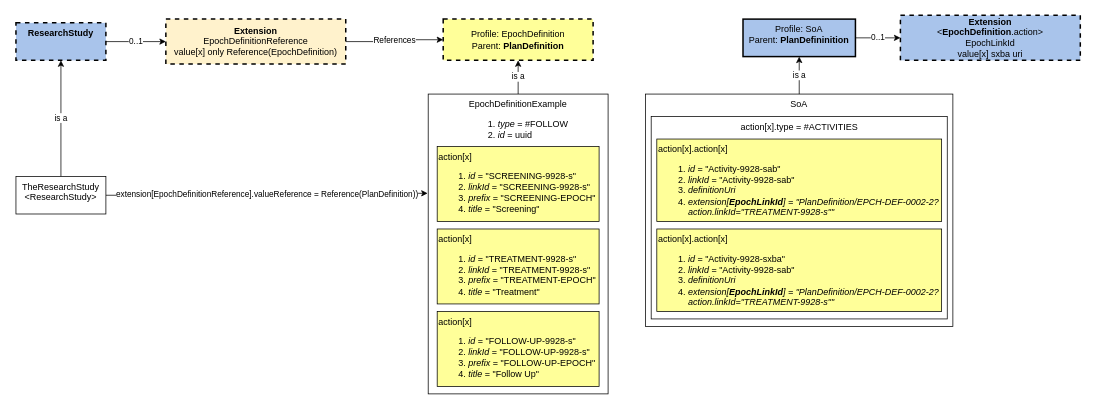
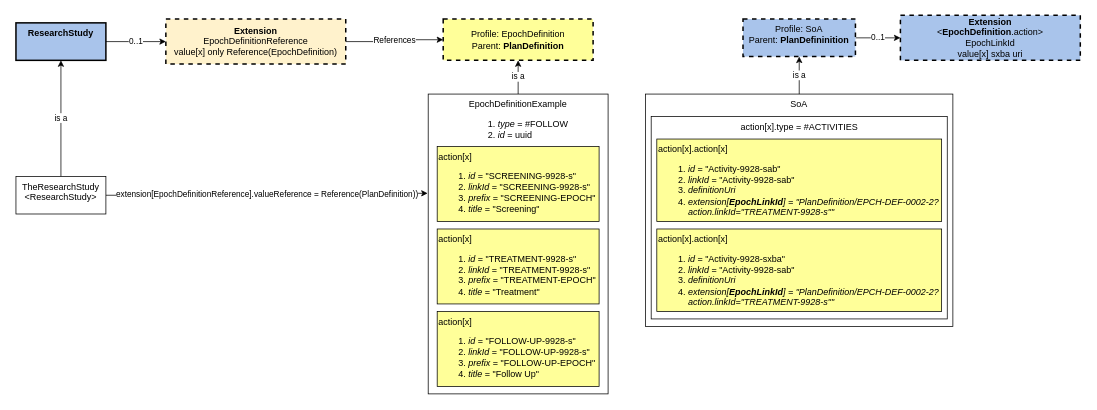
(799, 38) -> (799, 38)
(60, 42) -> (60, 42)
